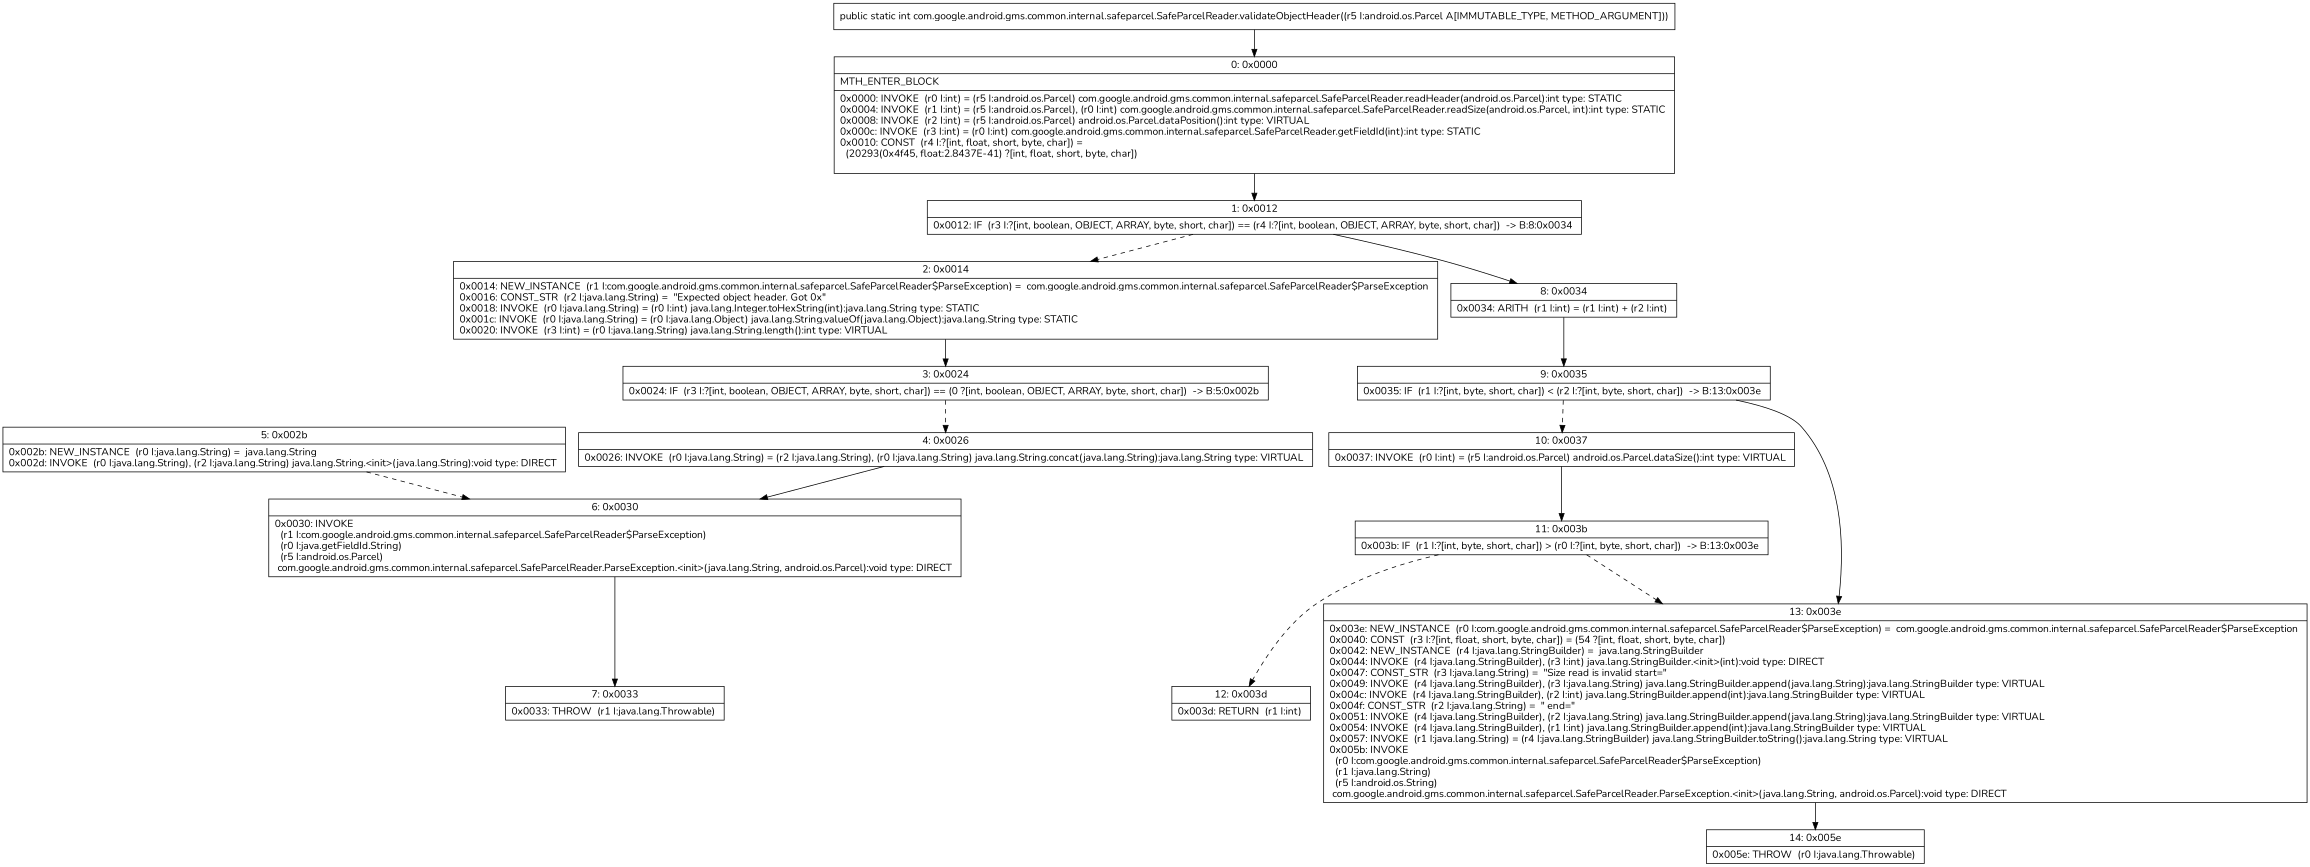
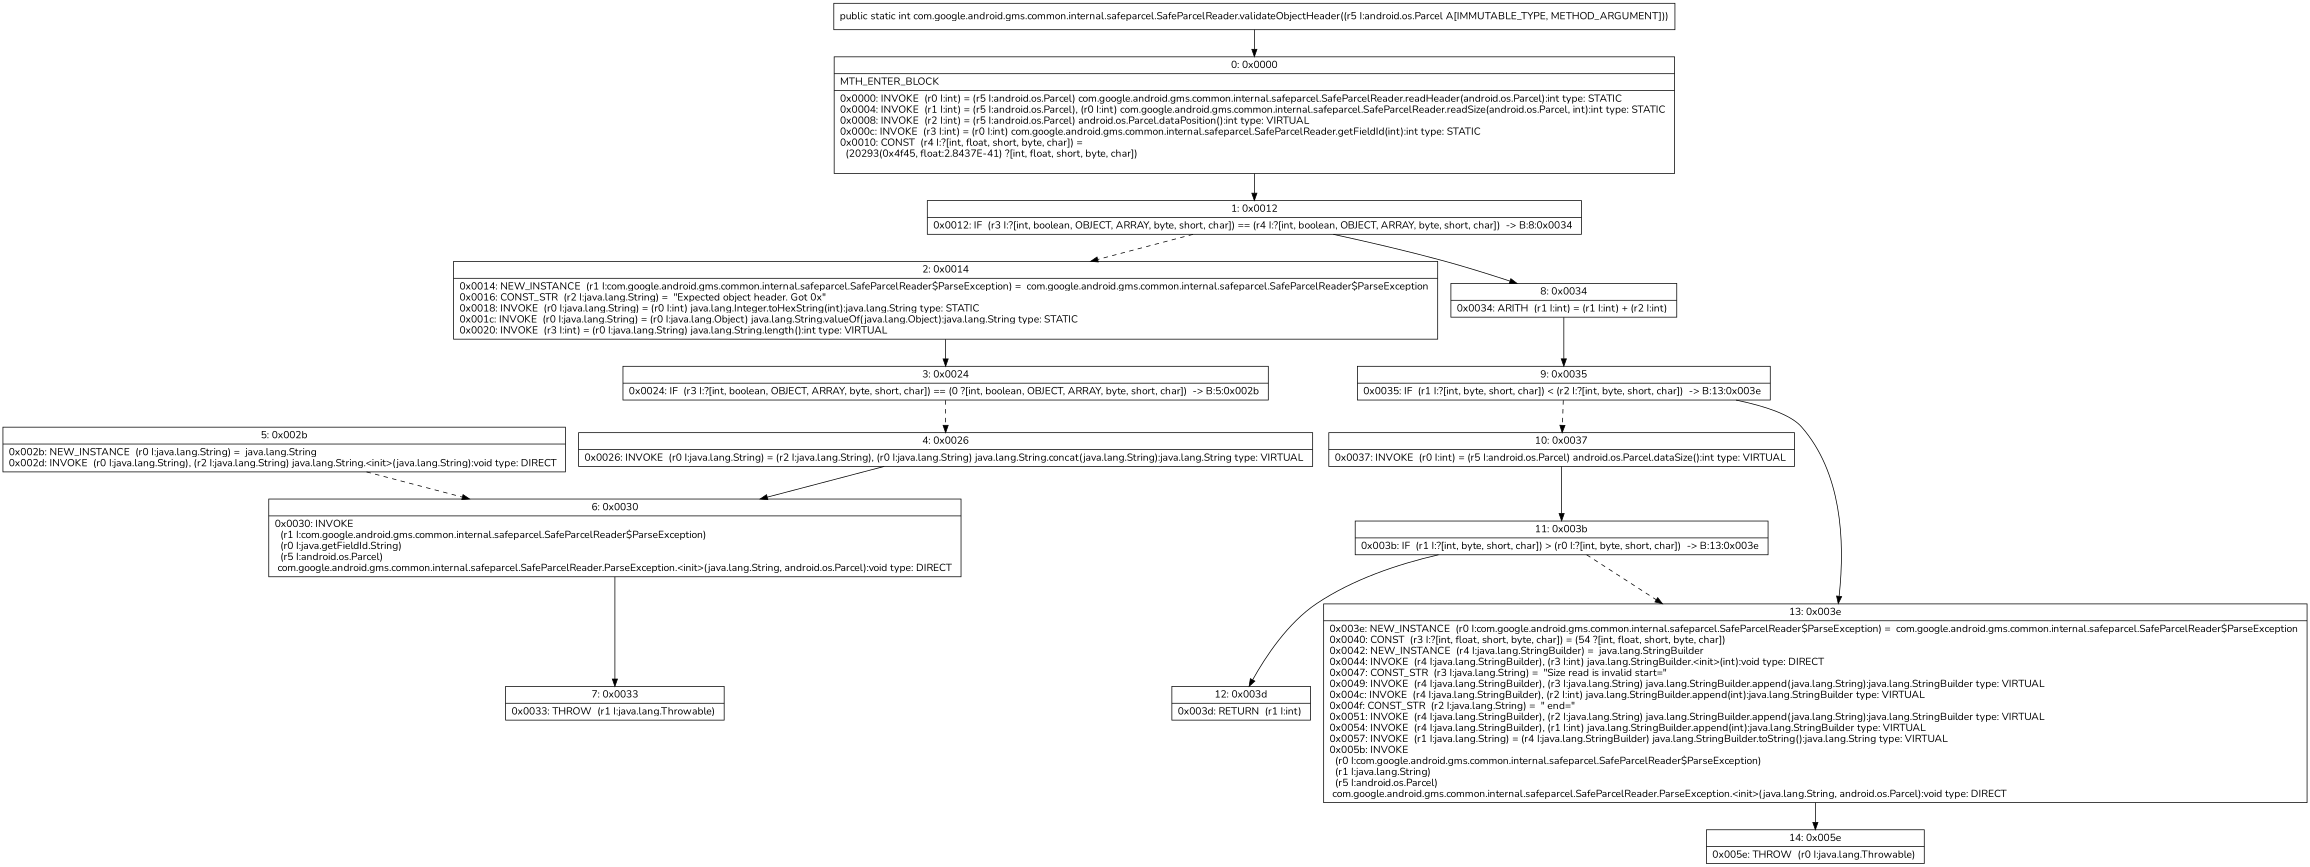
(1330, 595) -> (1330, 595)
(1384, 783) -> (1384, 783)
